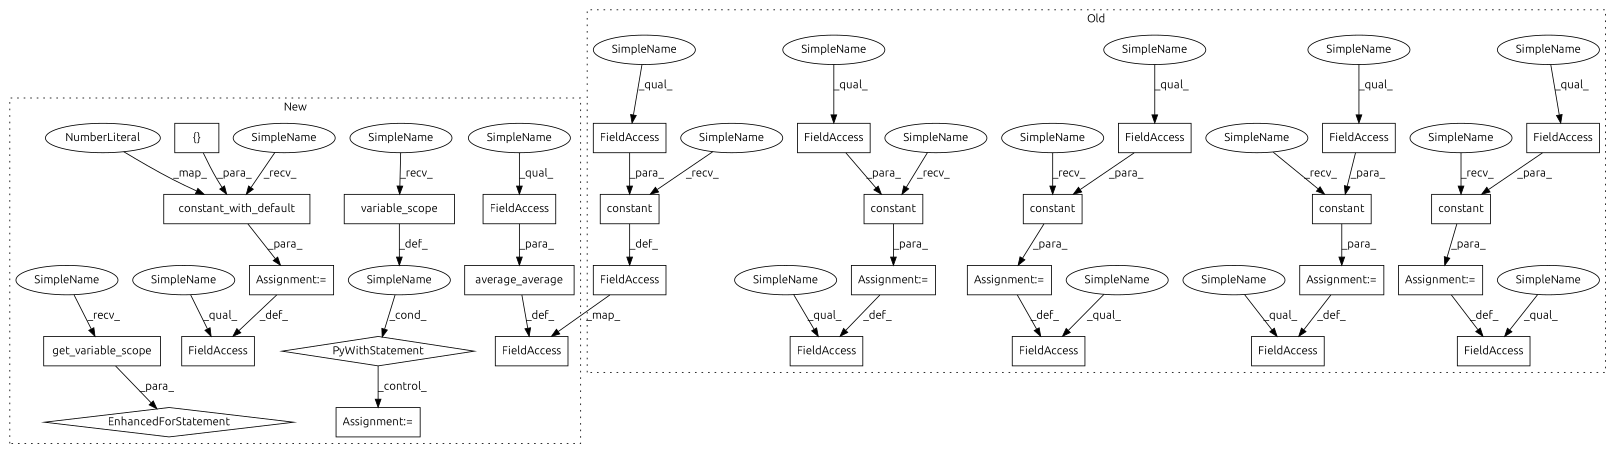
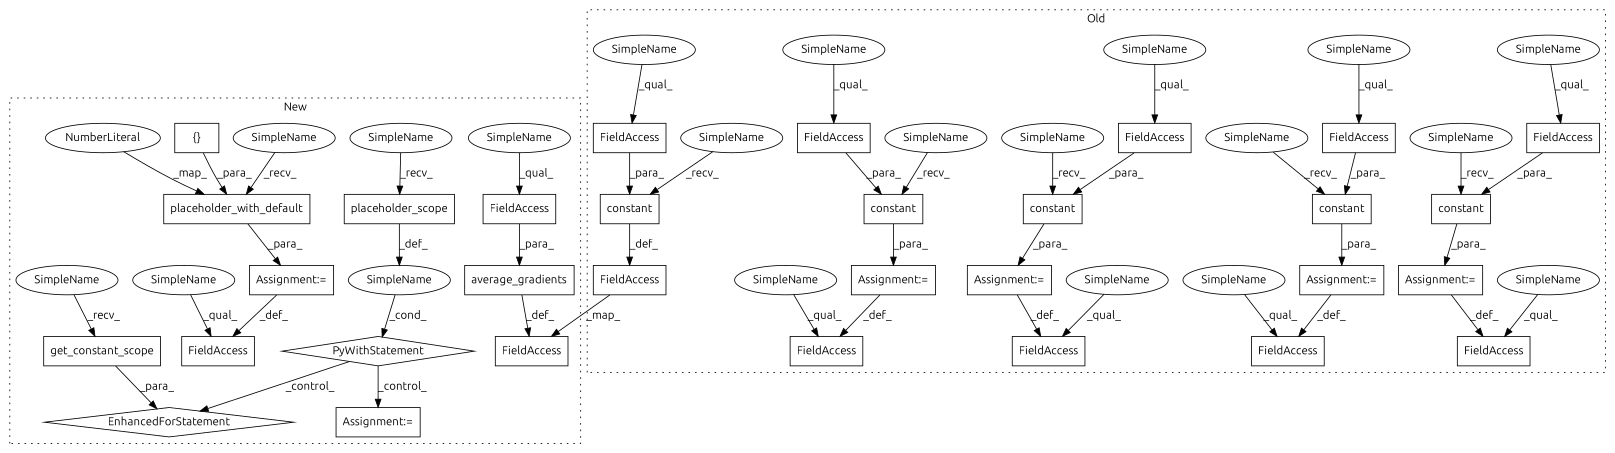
(237, 209) -> (237, 209)
(399, 209) -> (399, 209)
(519, 280) -> (519, 280)
(102, 351) -> (102, 351)
none -> (279, 385)
